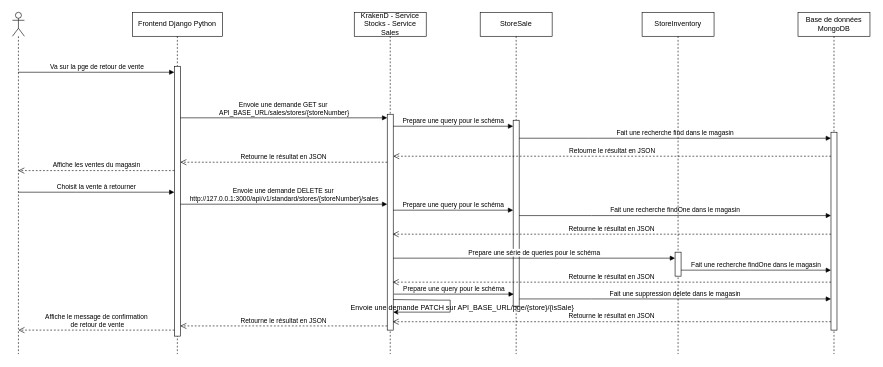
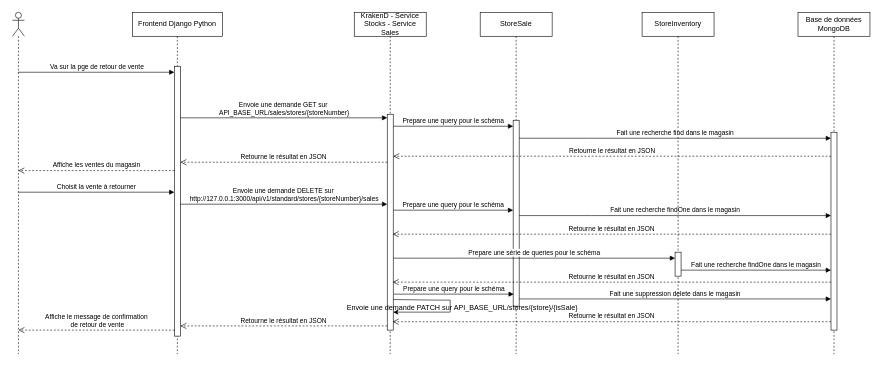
(463, 308) -> (463, 308)
